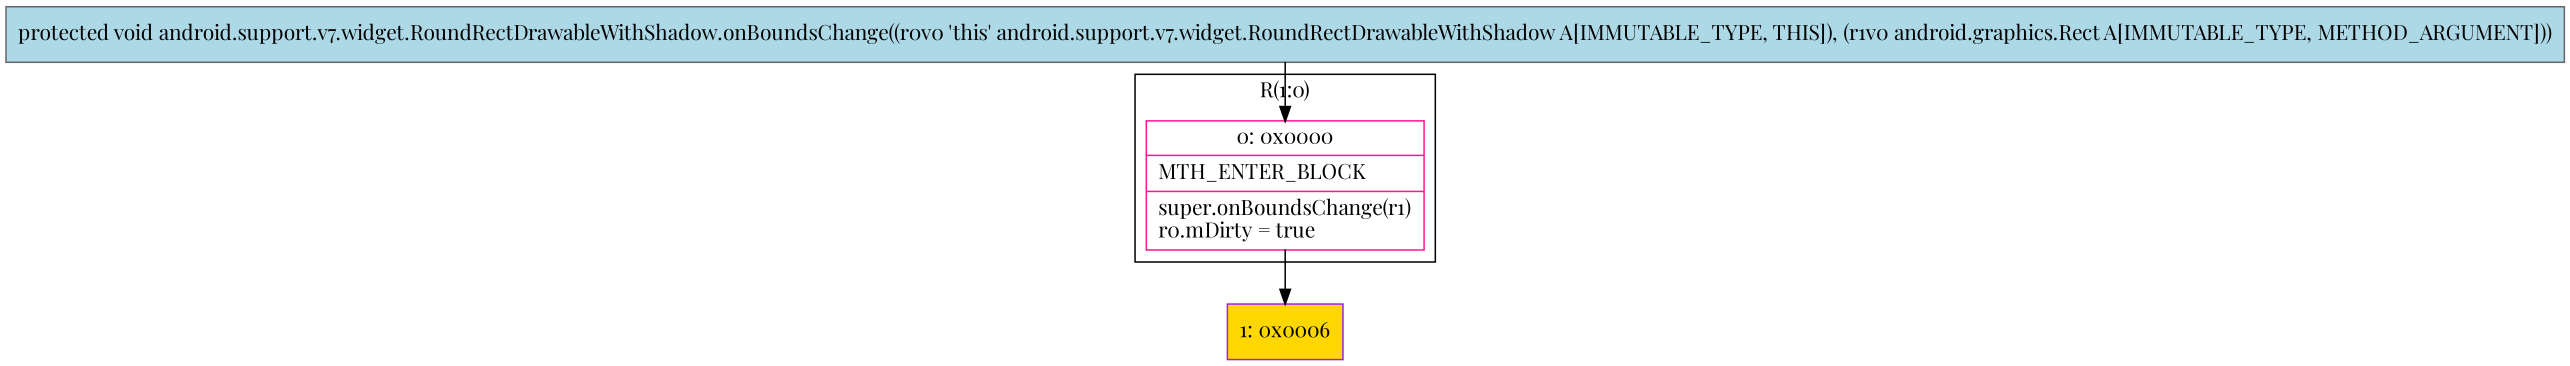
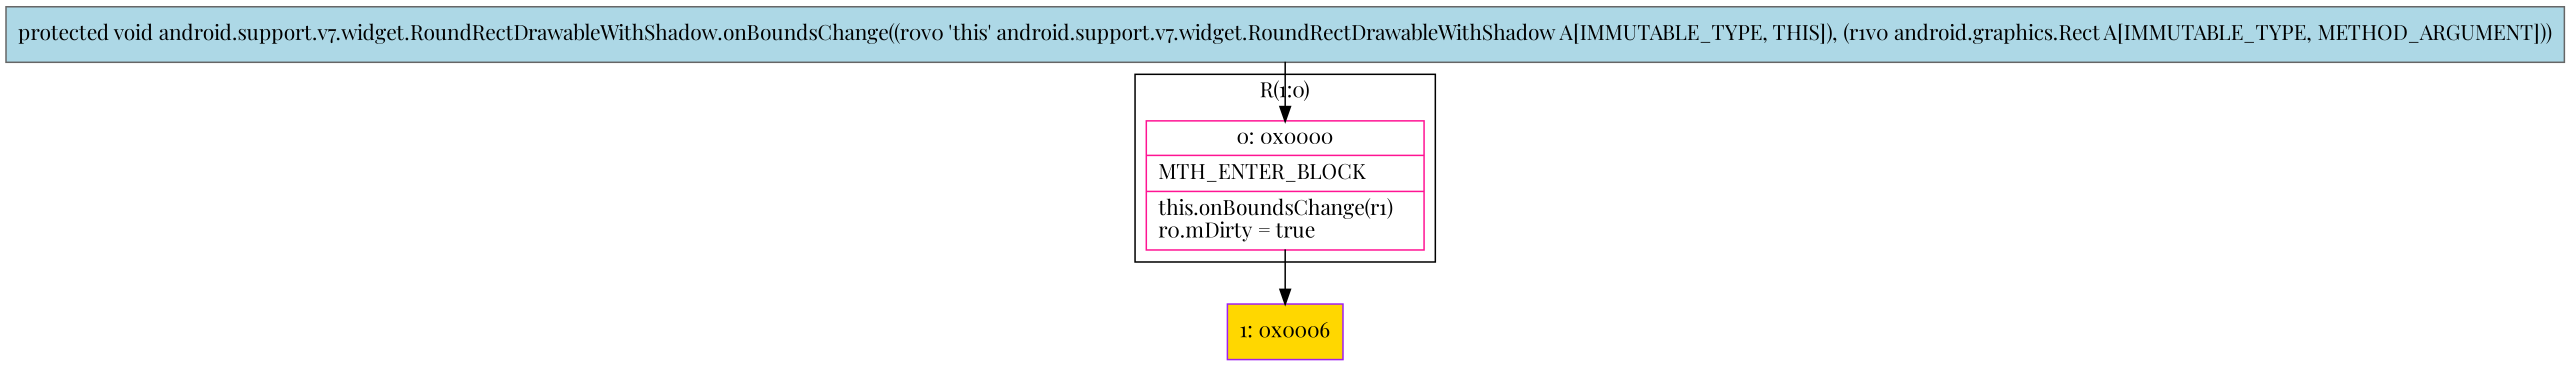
(1285, 209) -> (1276, 209)
